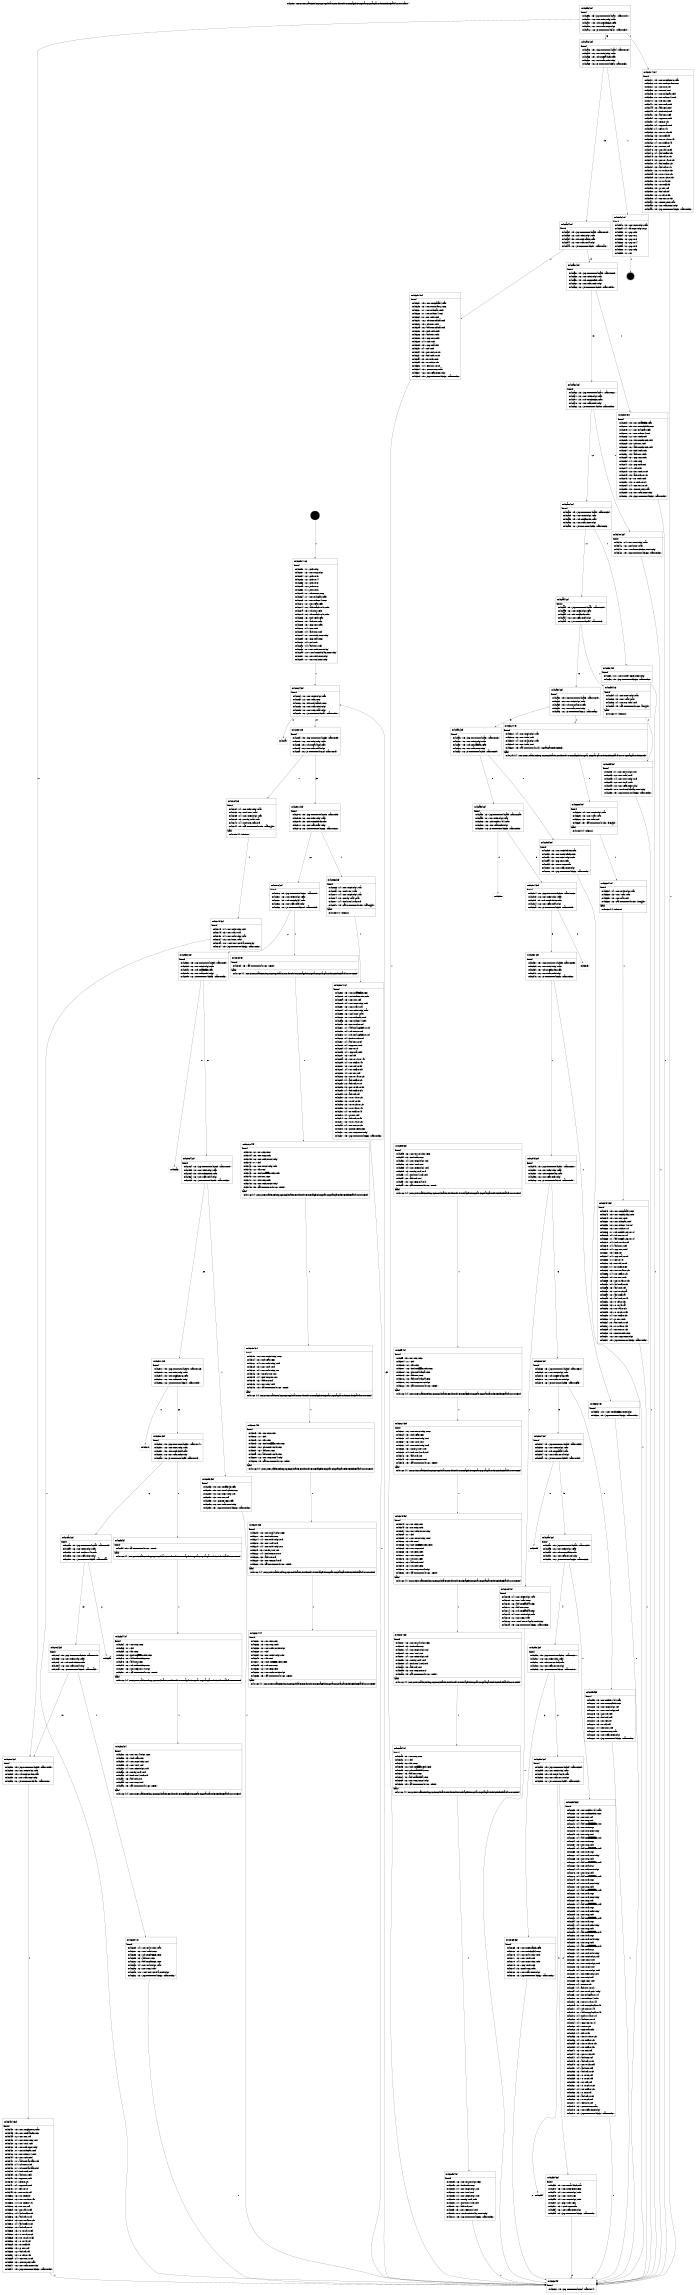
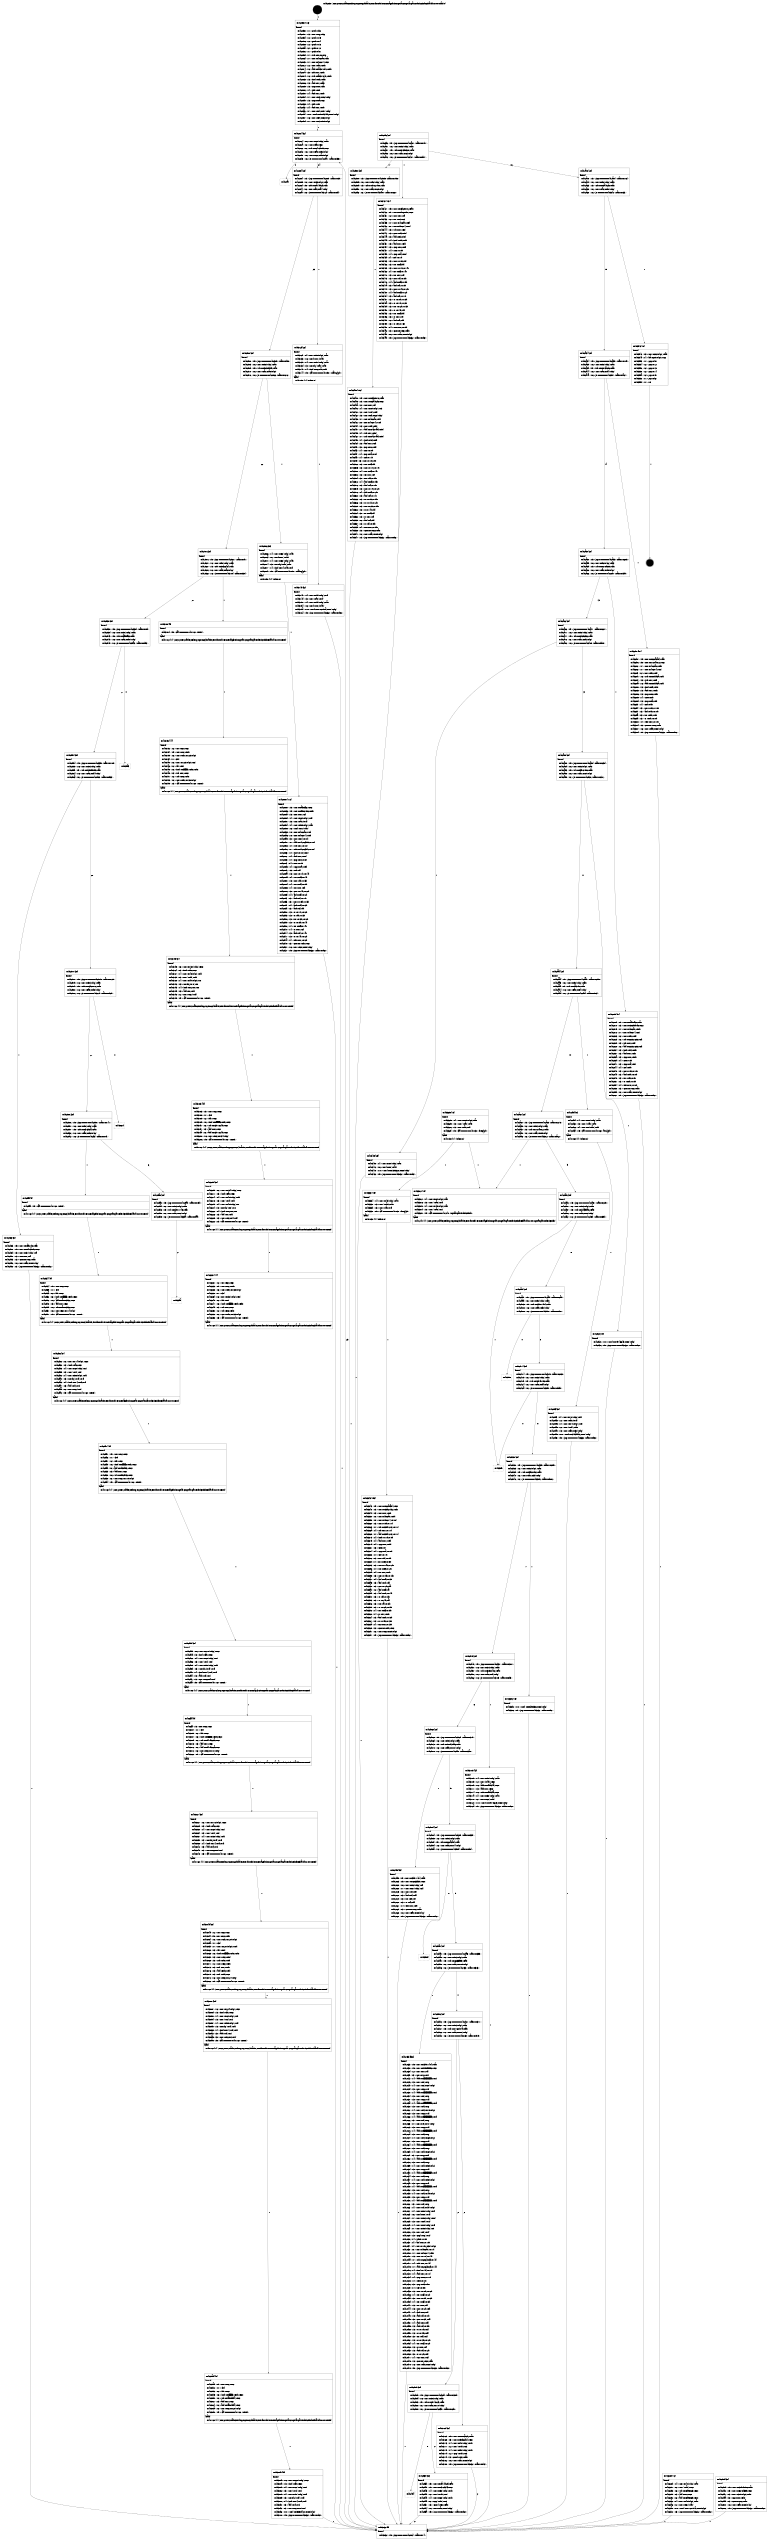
(585, 780) -> (474, 1165)
(522, 796) -> (495, 1327)
none -> (162, 1468)
(74, 1659) -> none
